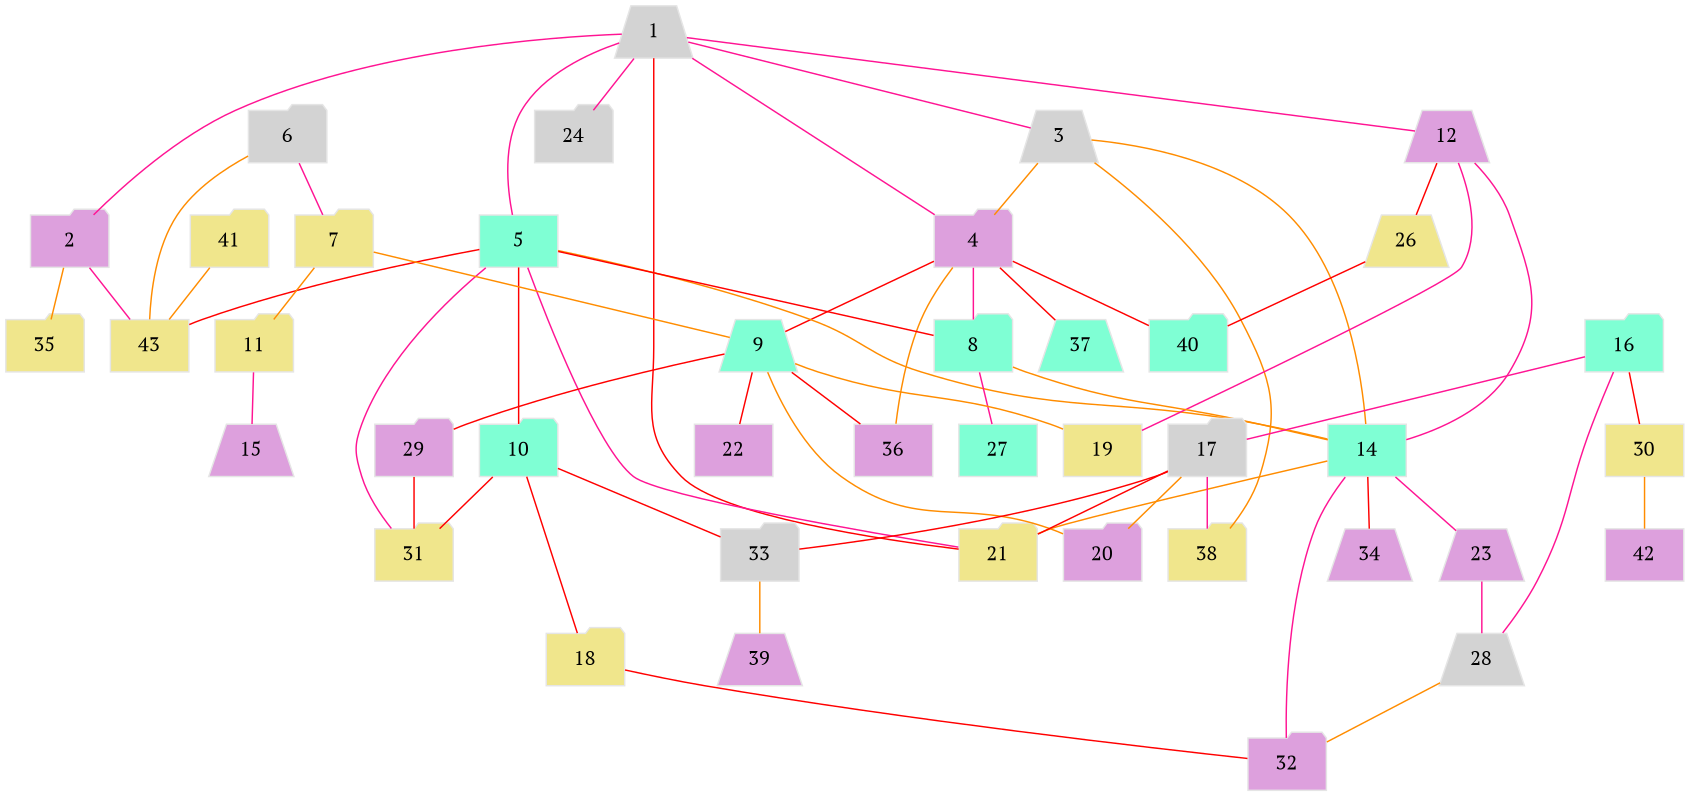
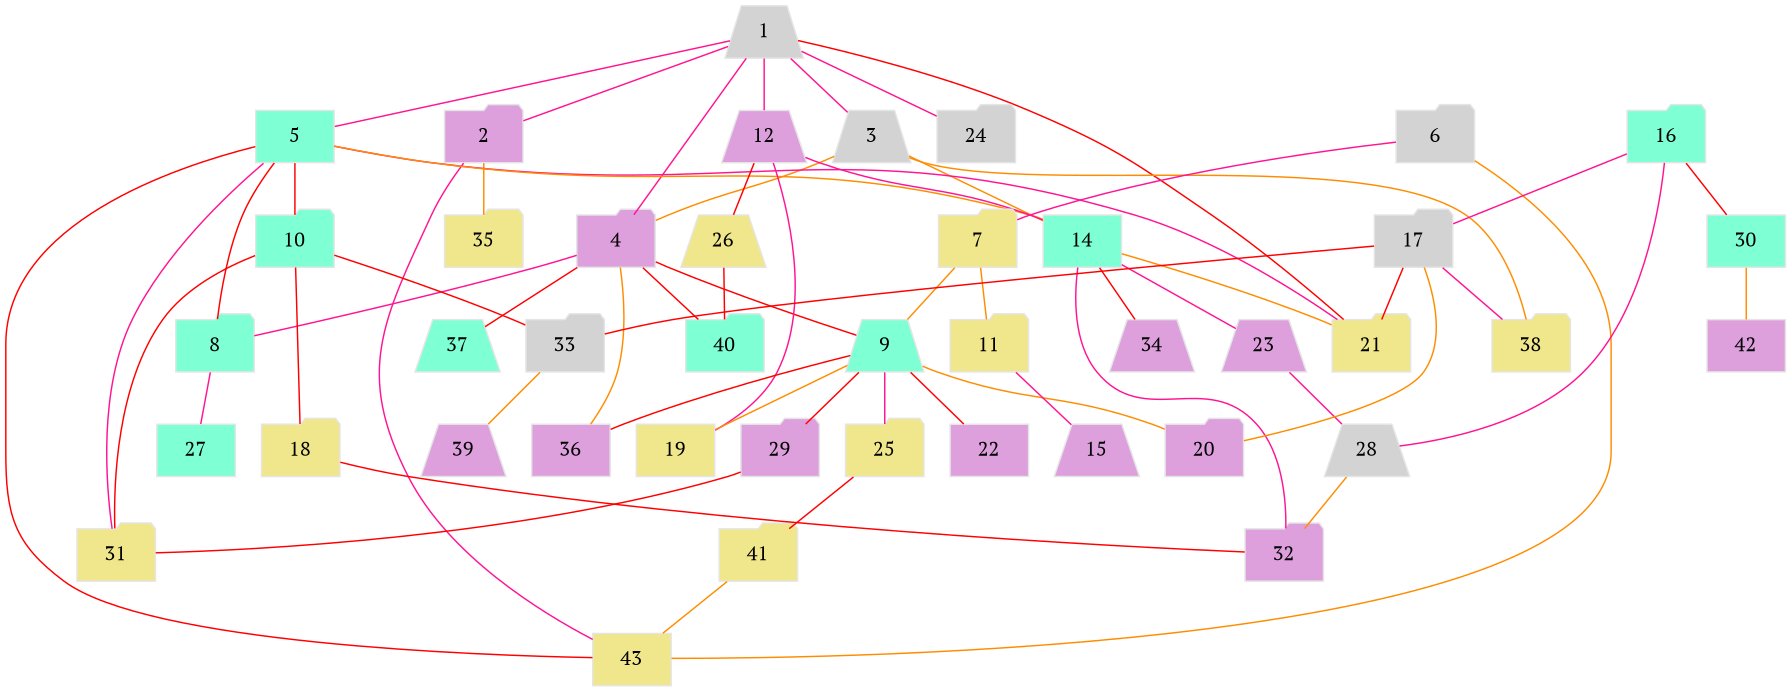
(1114, 397) -> none
none -> (885, 450)
(1645, 450) -> (1746, 241)
